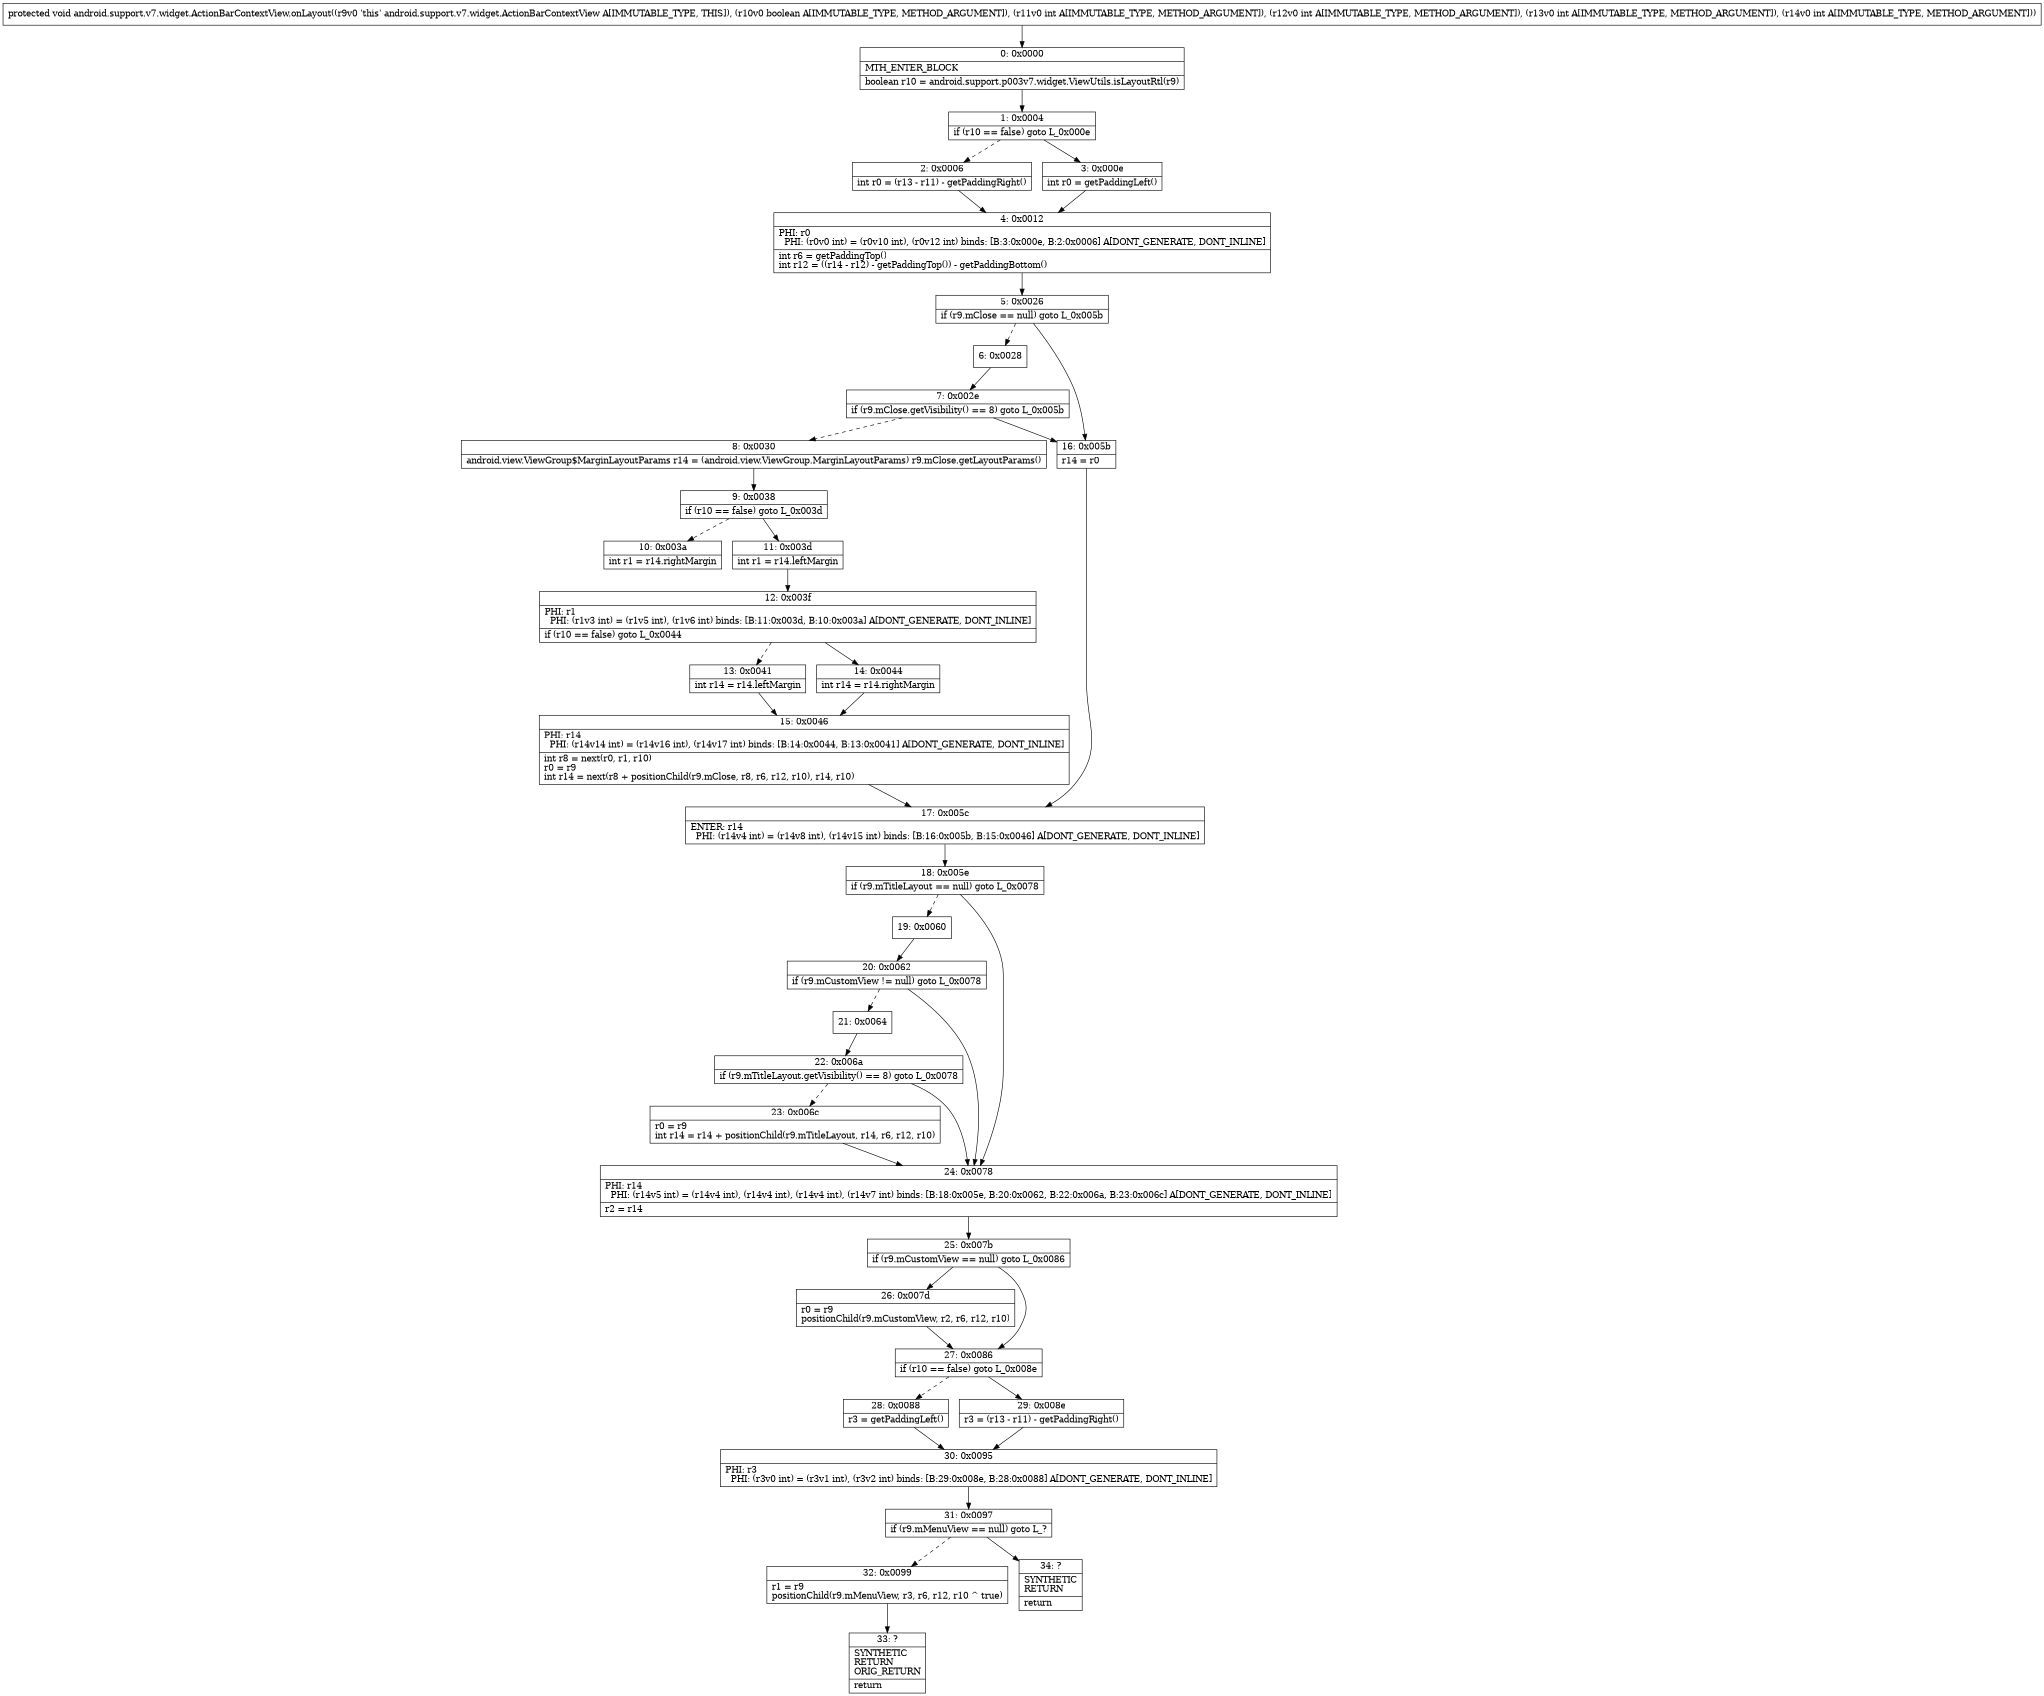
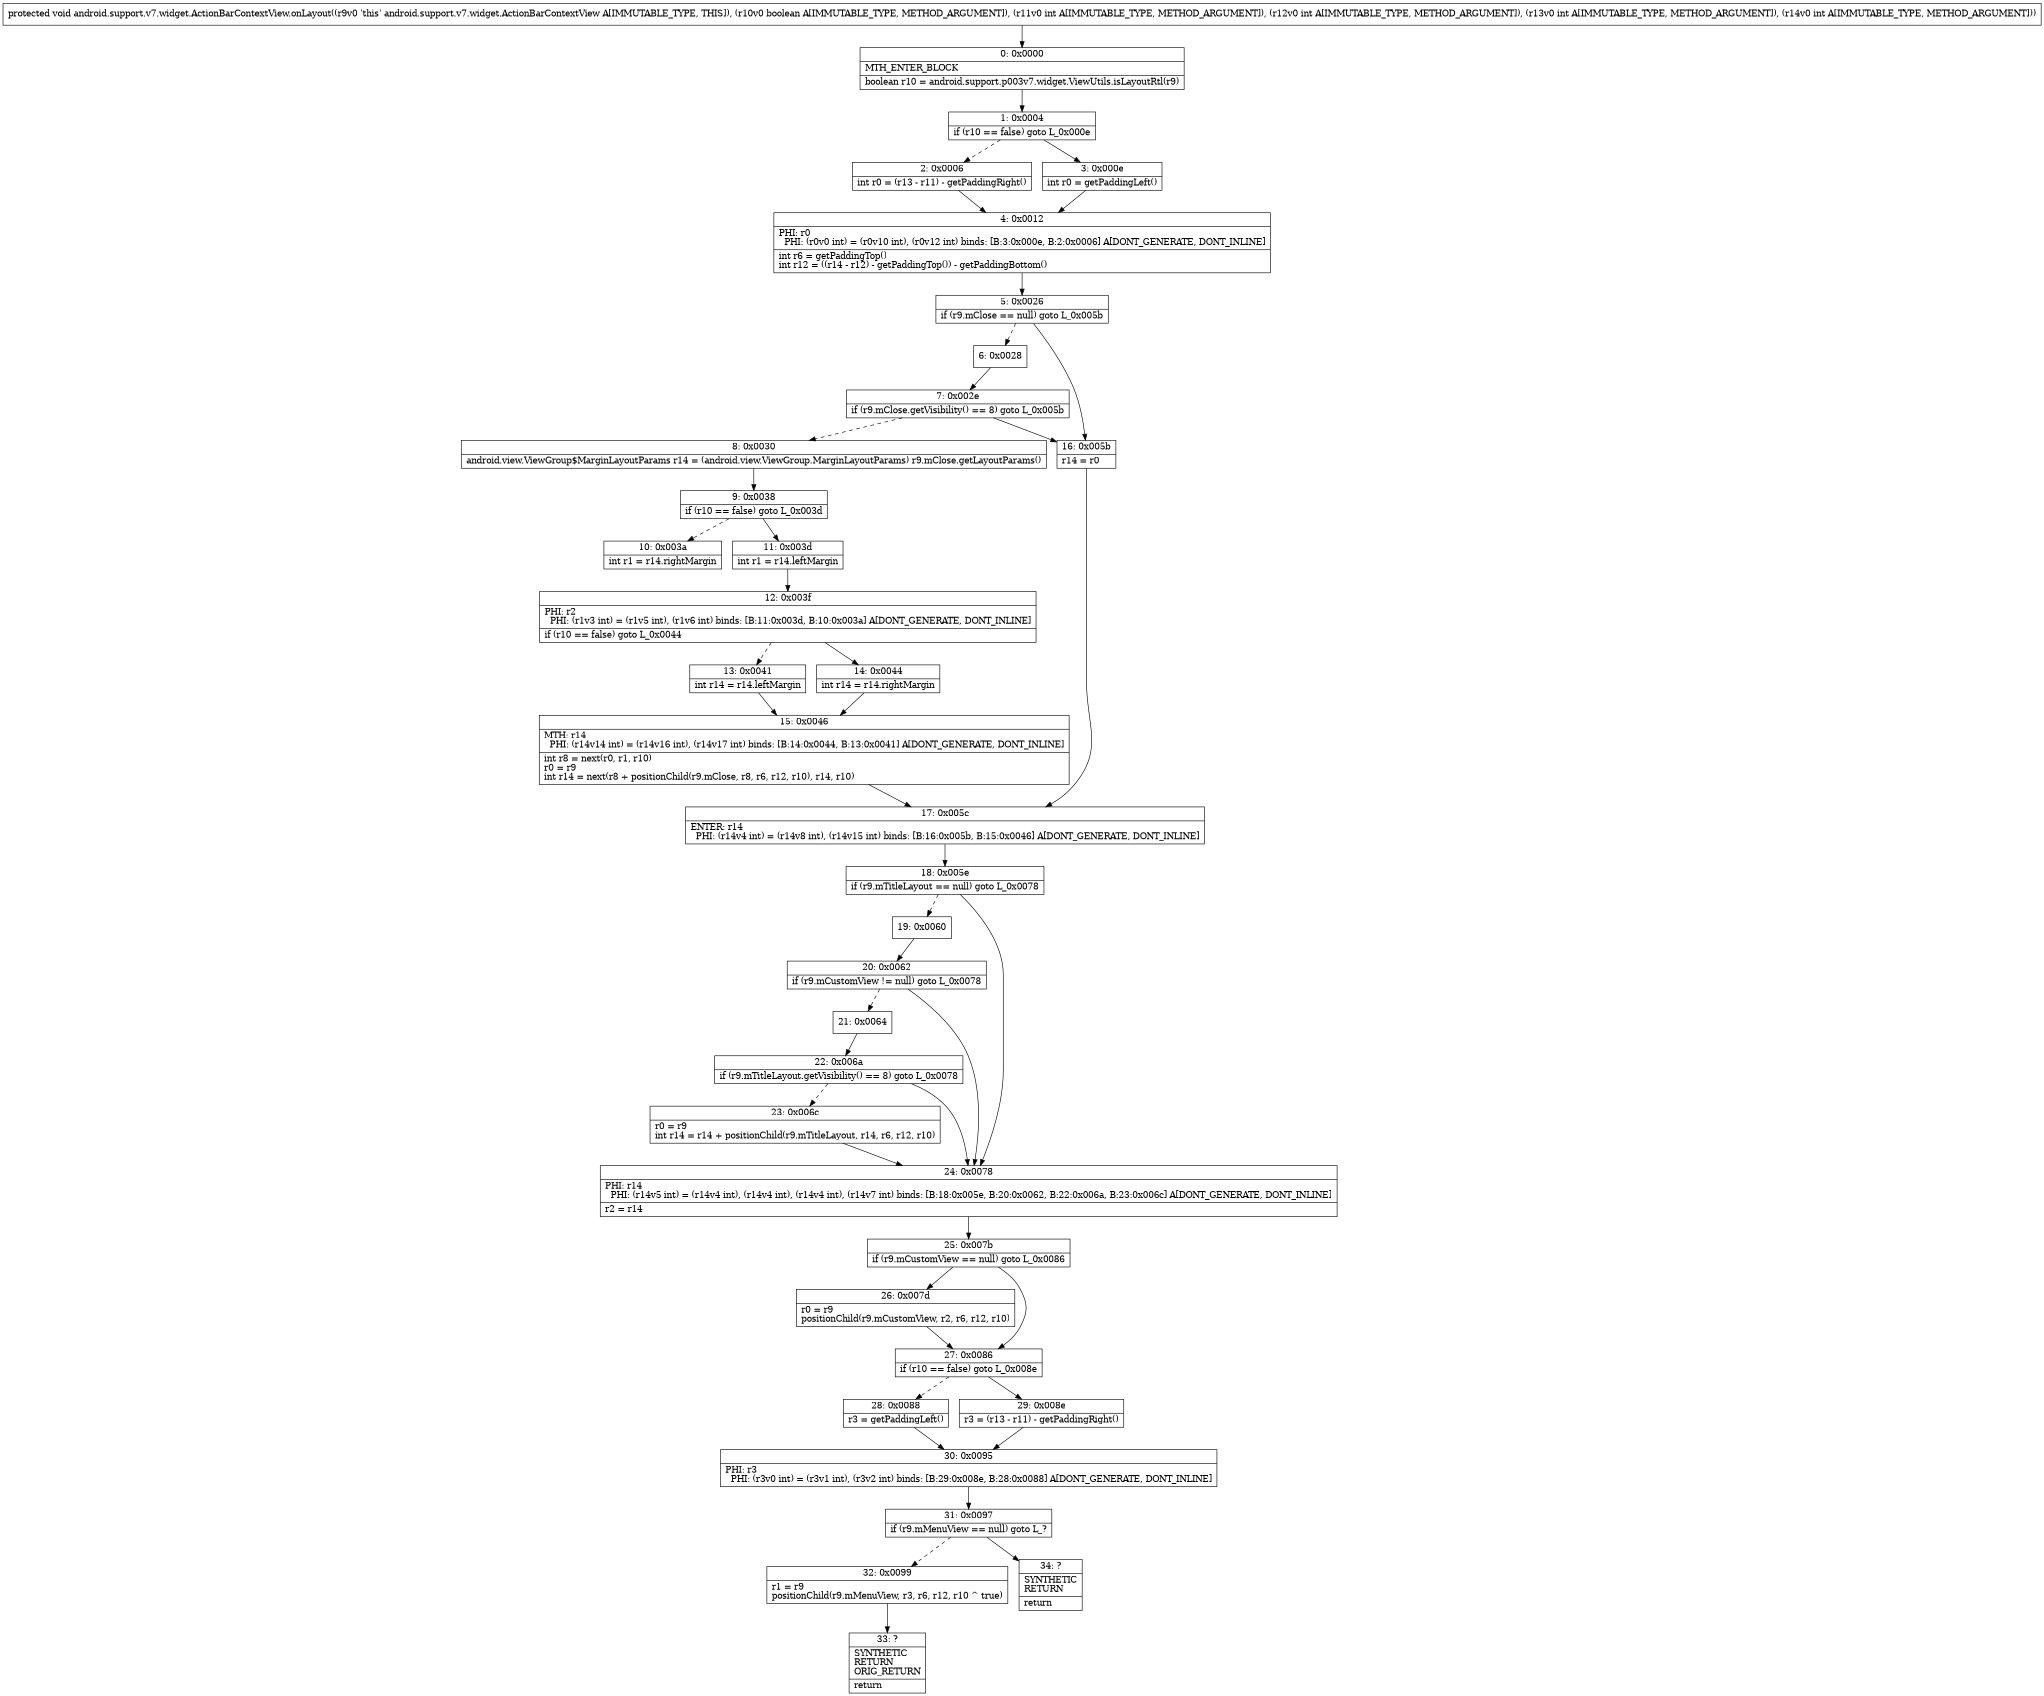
(562, 612) -> (562, 612)
(564, 736) -> (567, 736)
